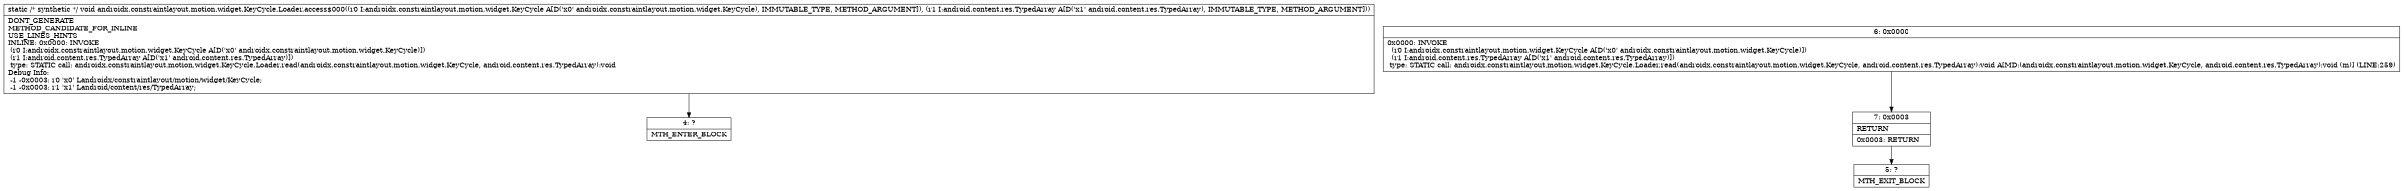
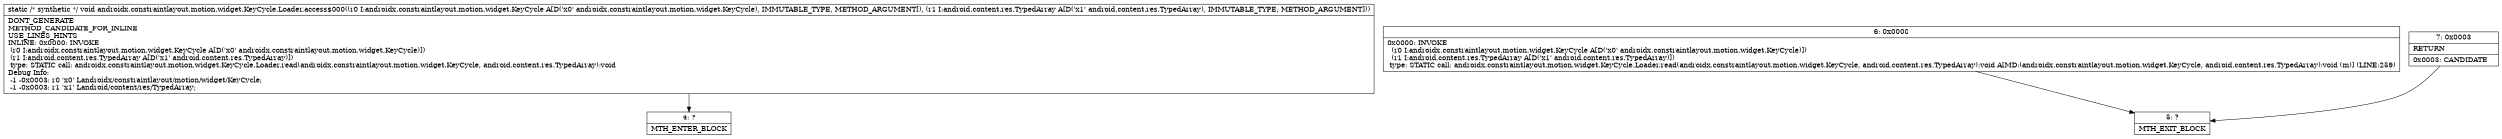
(1891, 89) -> (2053, 92)
(1891, 140) -> (2454, 60)
